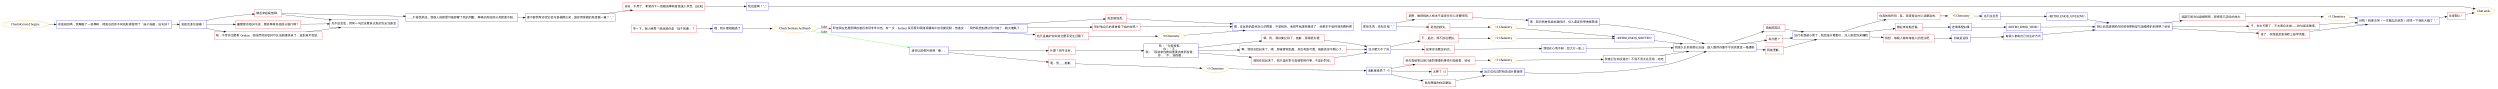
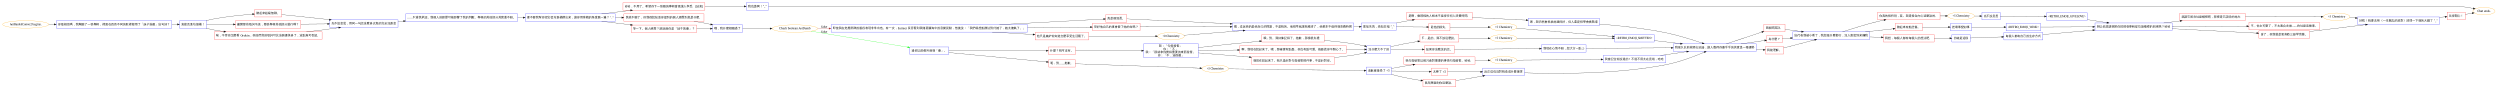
(343, 15) -> (401, 21)
none -> (664, 18)
none -> (616, 23)
(26, 24) -> (26, 24)
(2337, 24) -> none
none -> (1357, 27)
